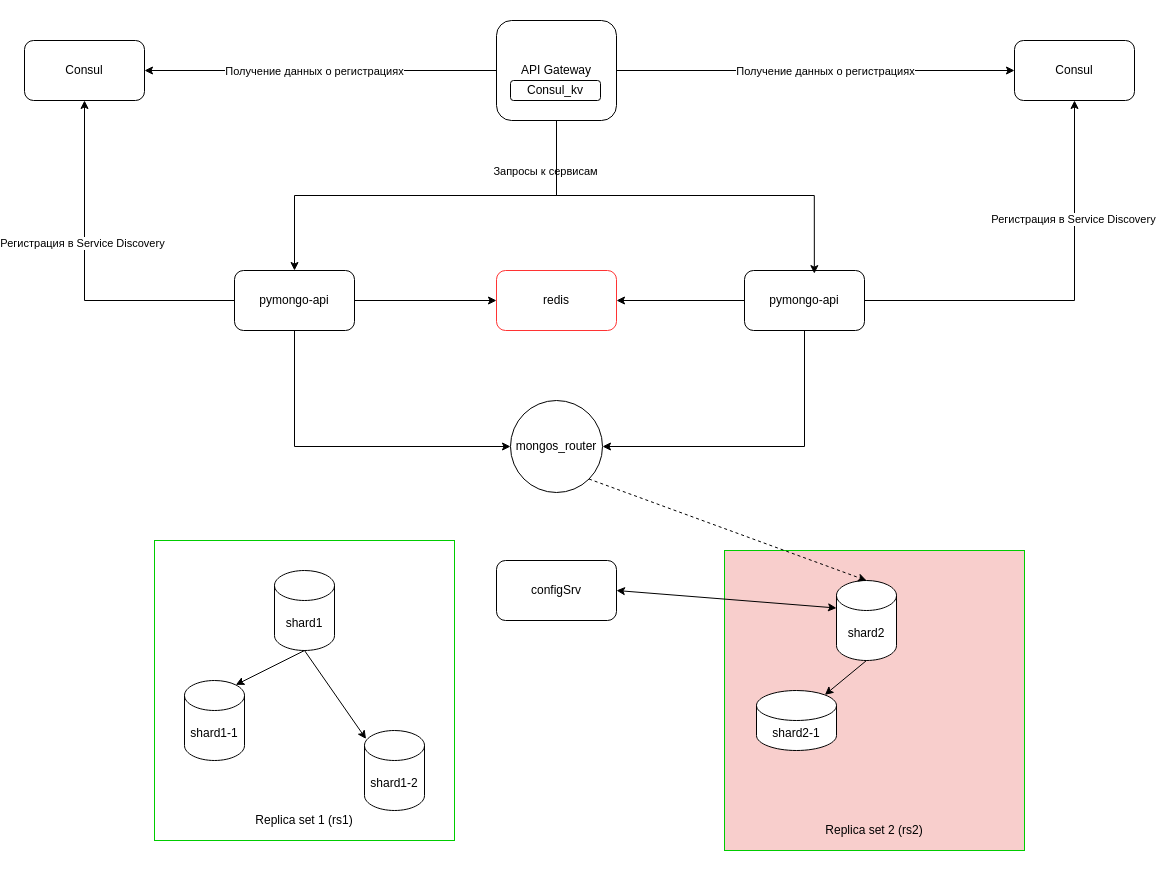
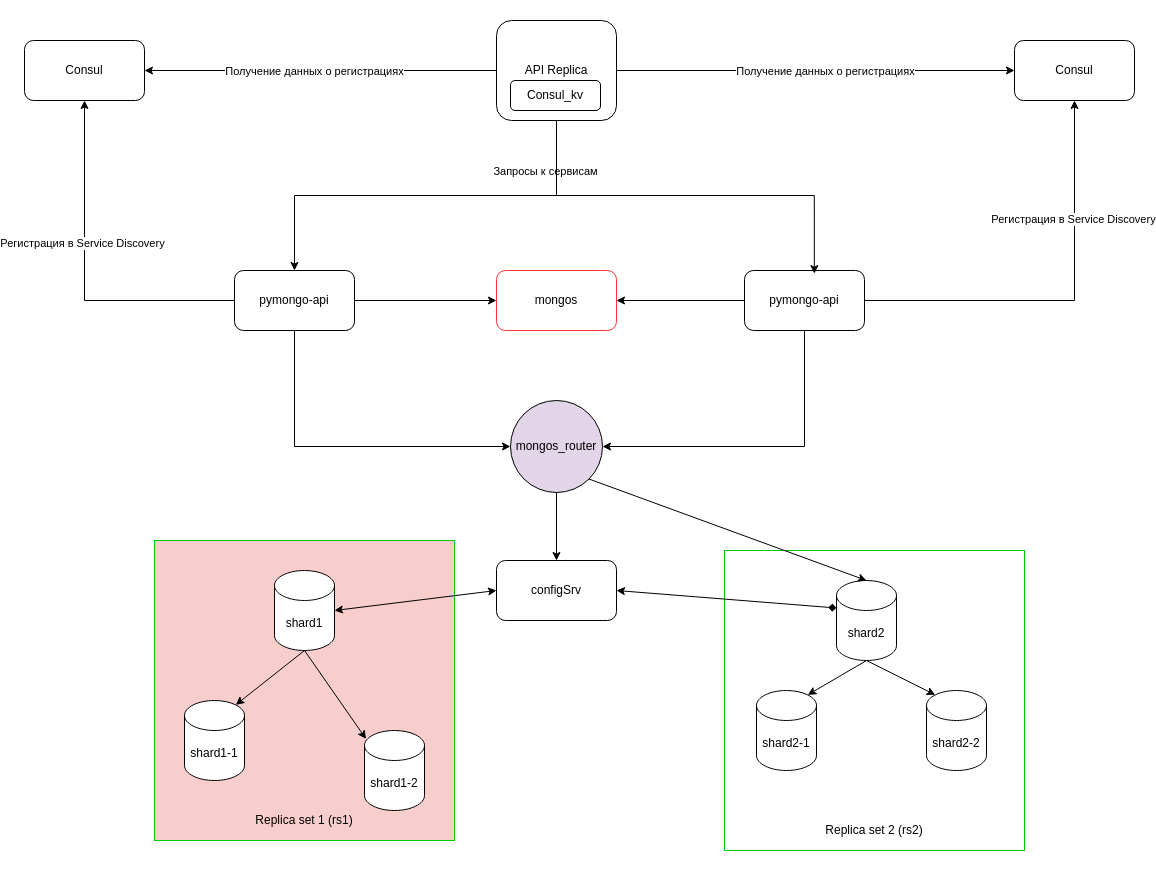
(557, 71) -> (557, 71)
(556, 91) -> (556, 96)
(557, 301) -> (557, 301)
(557, 447) -> (557, 447)
none -> (557, 523)
(724, 528) -> (724, 528)
none -> (416, 601)
(828, 607) -> (827, 607)
none -> (899, 677)
(305, 691) -> (305, 691)
(875, 701) -> (875, 701)
(215, 721) -> (215, 741)
(797, 721) -> (787, 731)
none -> (957, 731)
